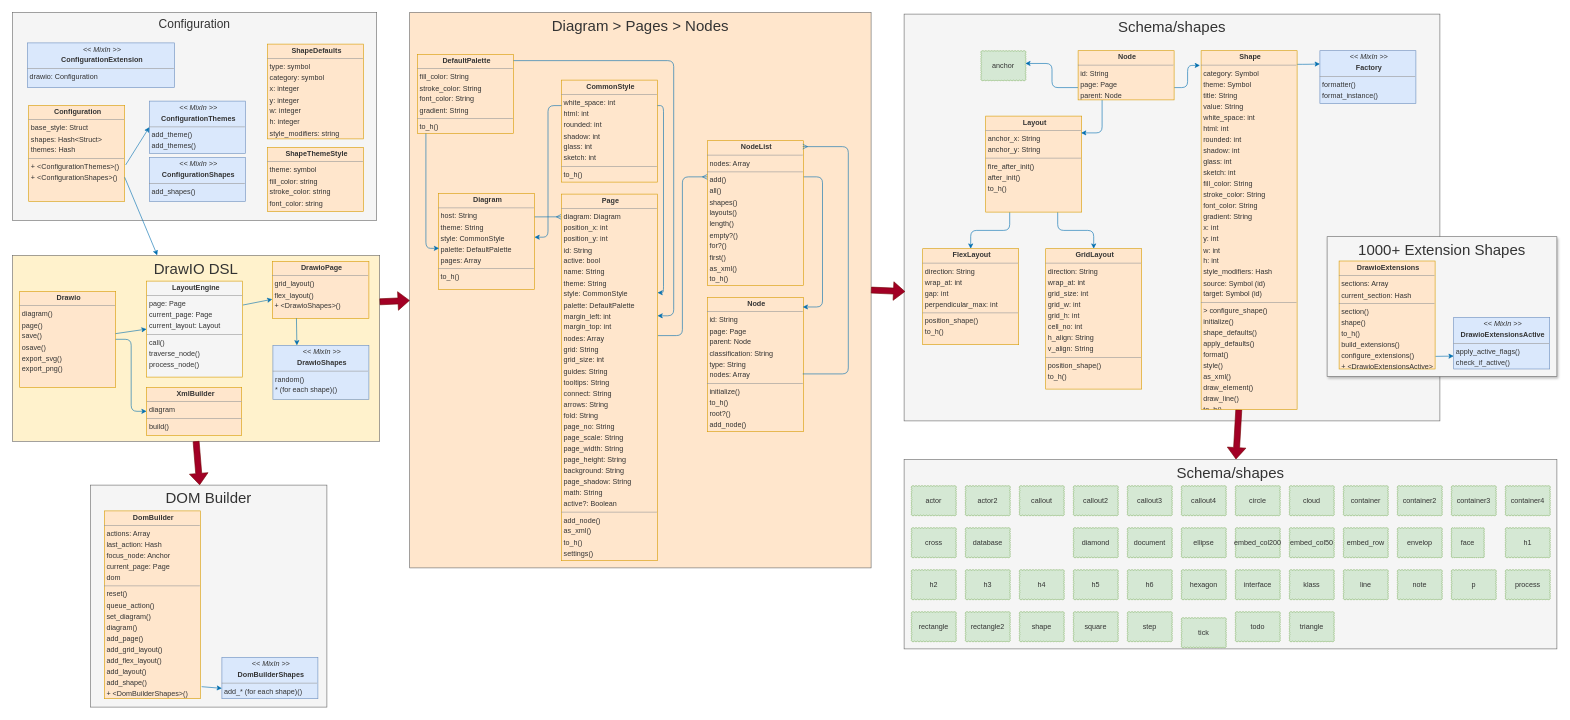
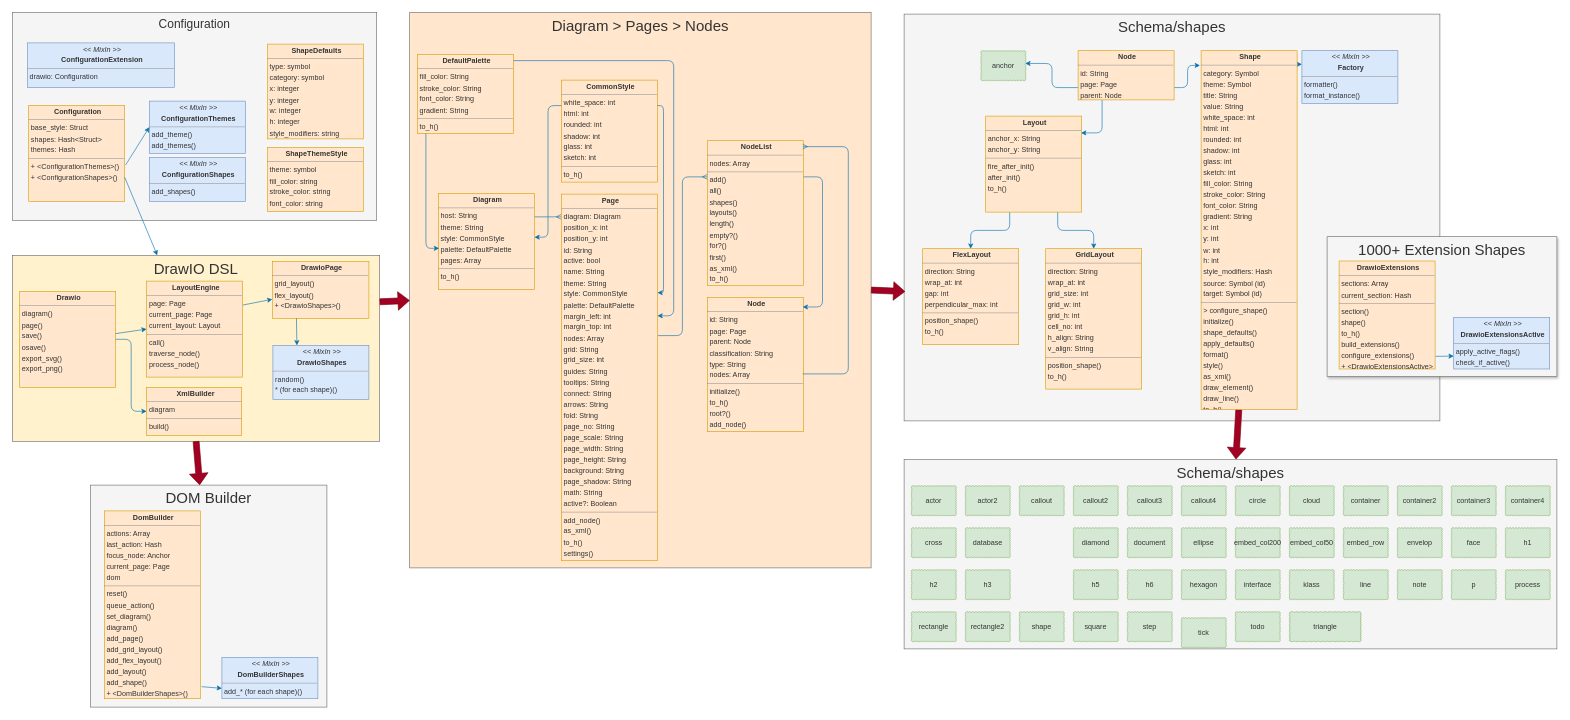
(1368, 77) -> (1350, 77)
(194, 329) -> (194, 329)
(1468, 543) -> (1474, 543)
(1042, 585) -> none
(1312, 627) -> (1325, 627)
